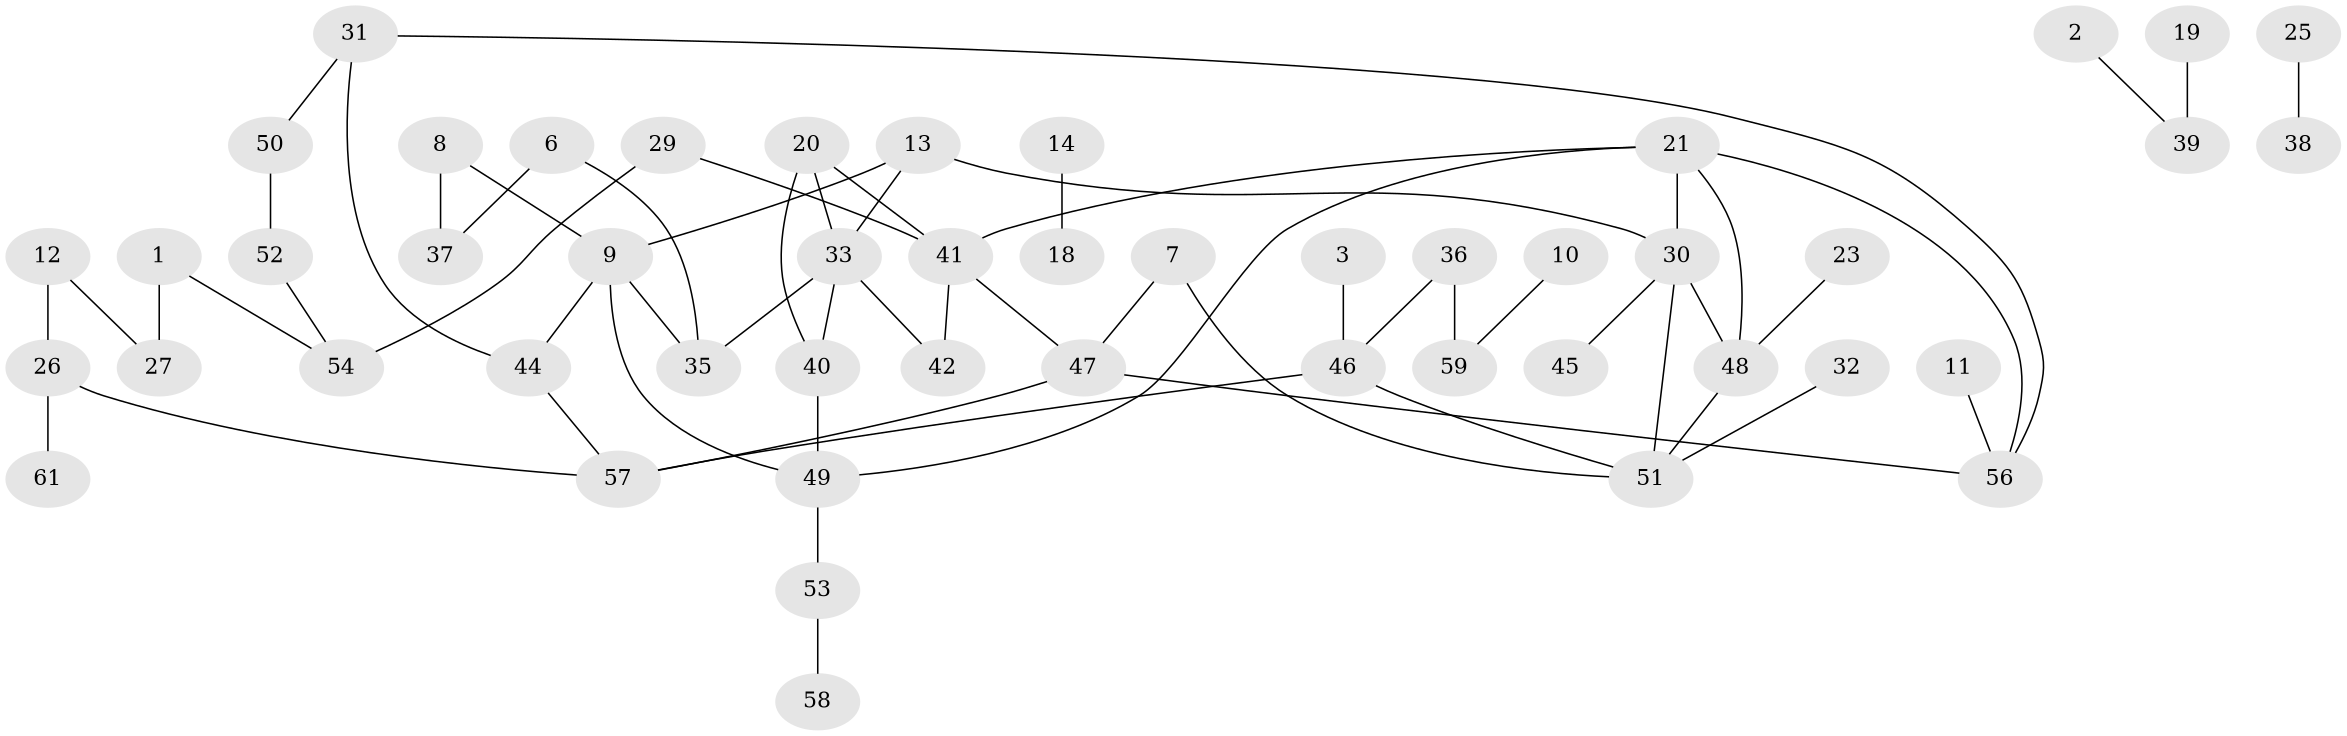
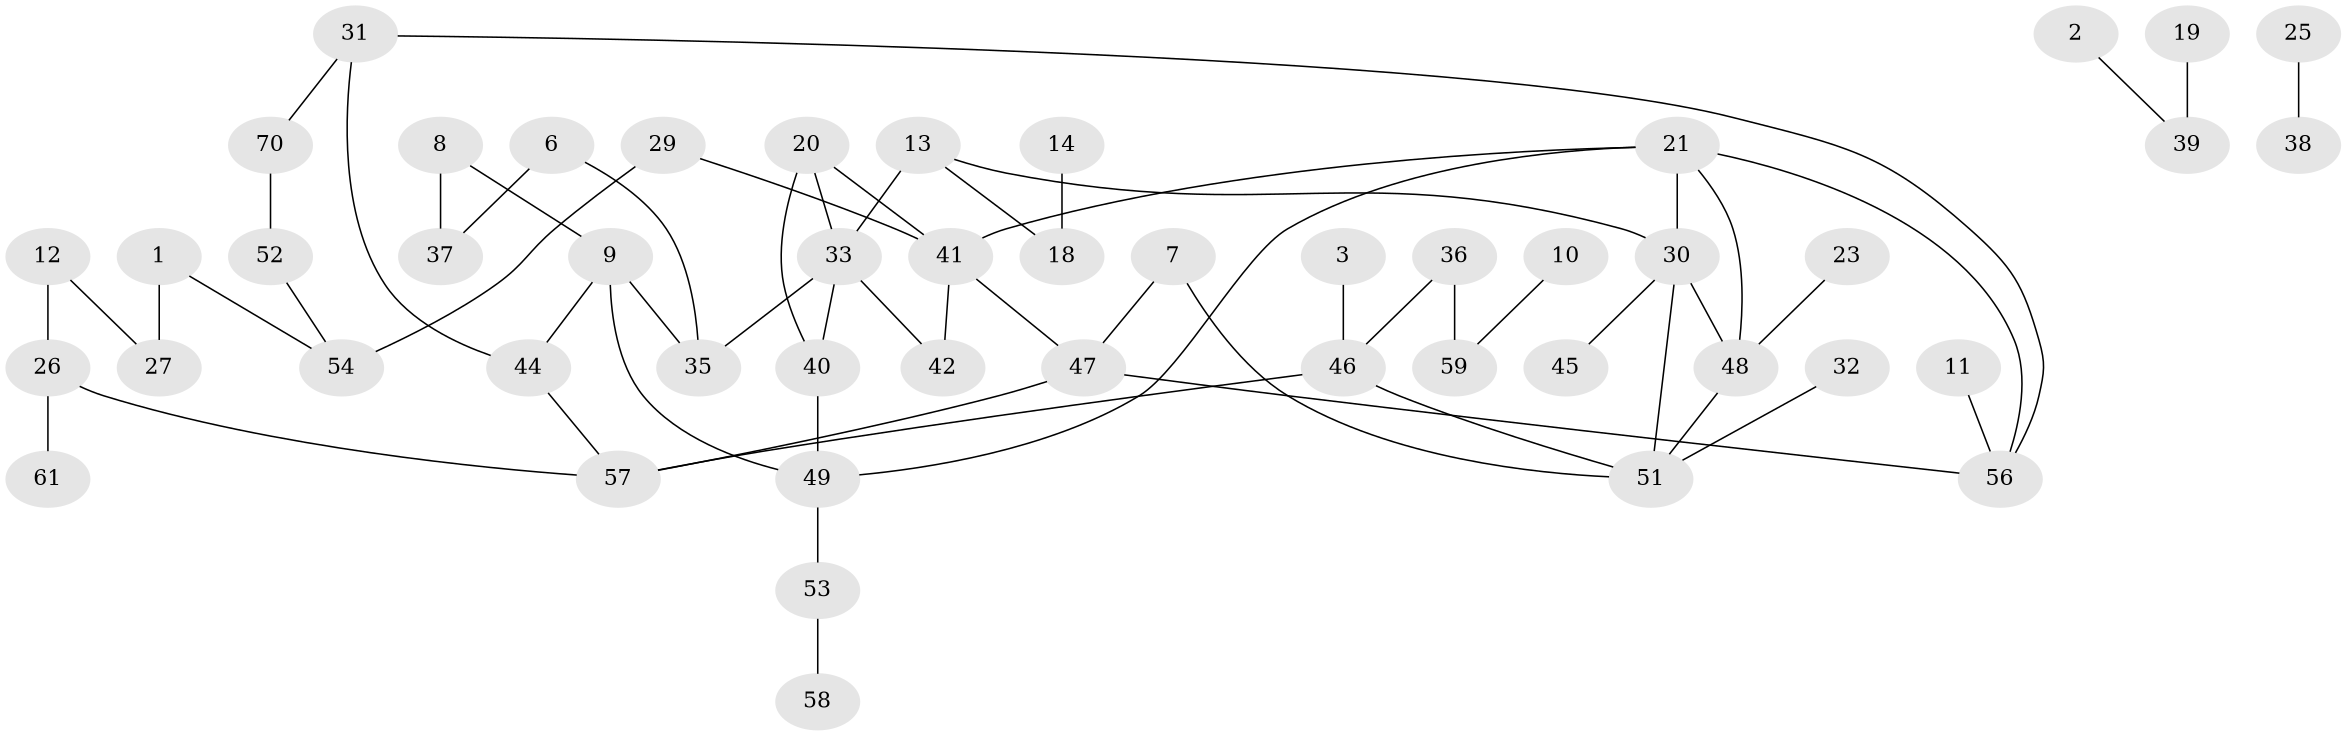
(271, 145) -> (271, 145)
(768, 207) -> (990, 201)
